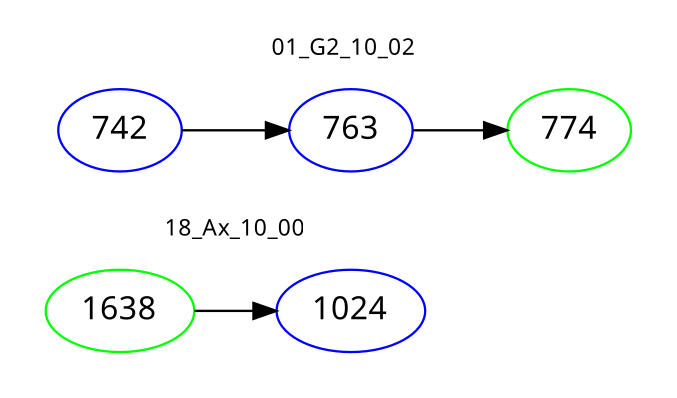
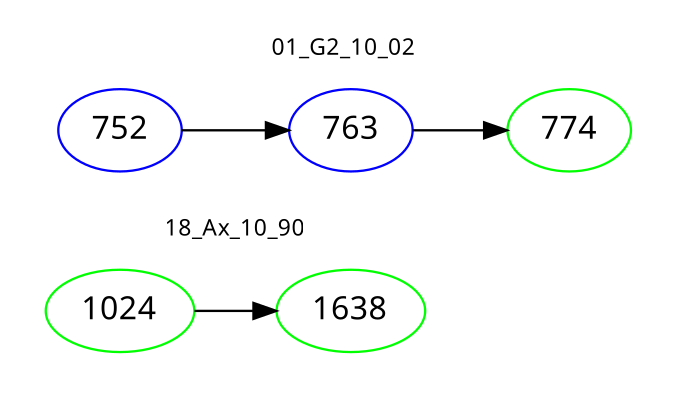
(120, 130) -> (120, 130)
(235, 230) -> (235, 230)
(224, 311) -> (224, 311)
(351, 311) -> (120, 311)
